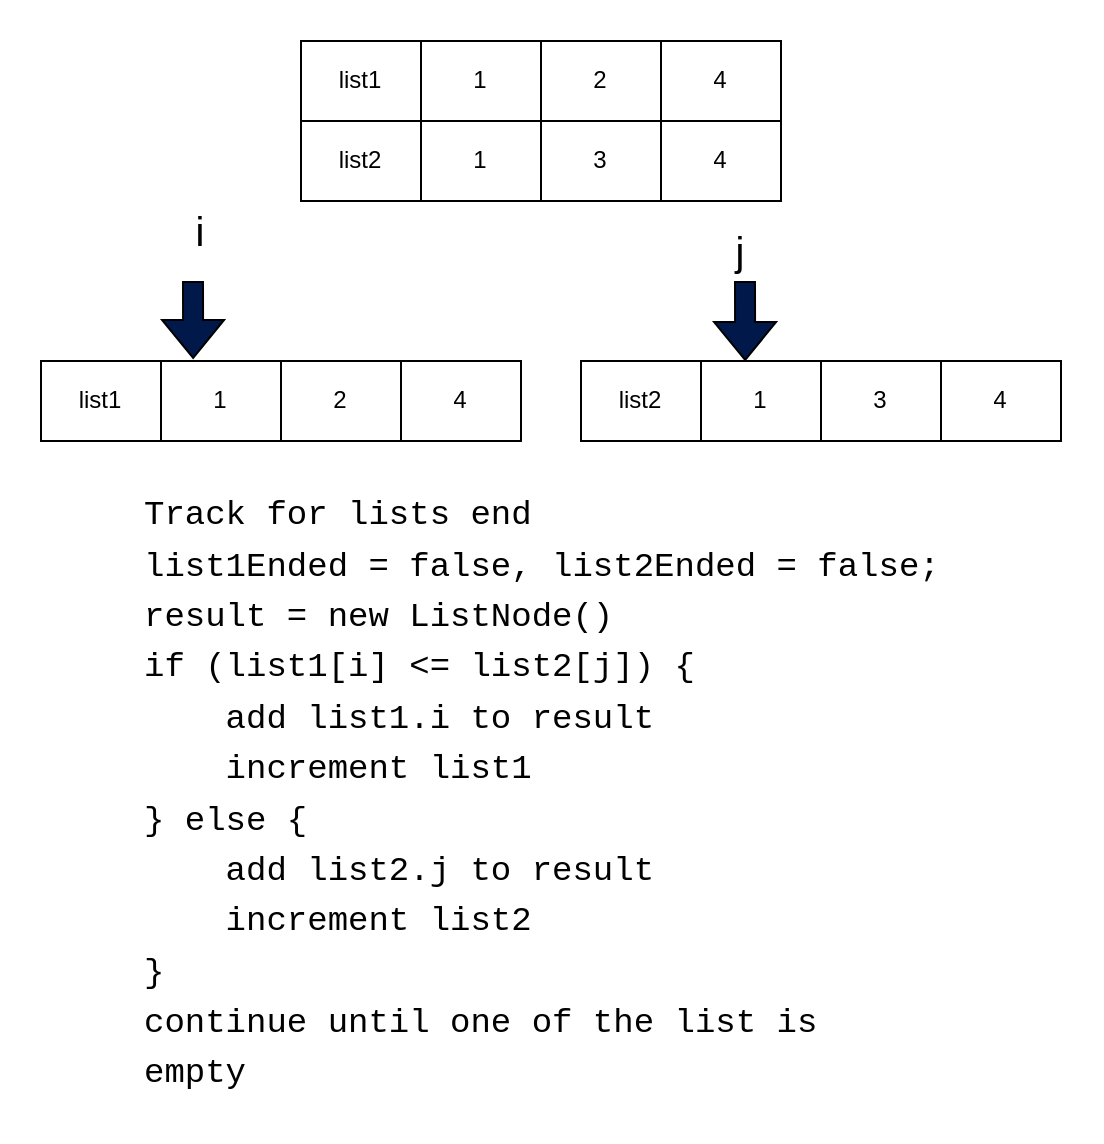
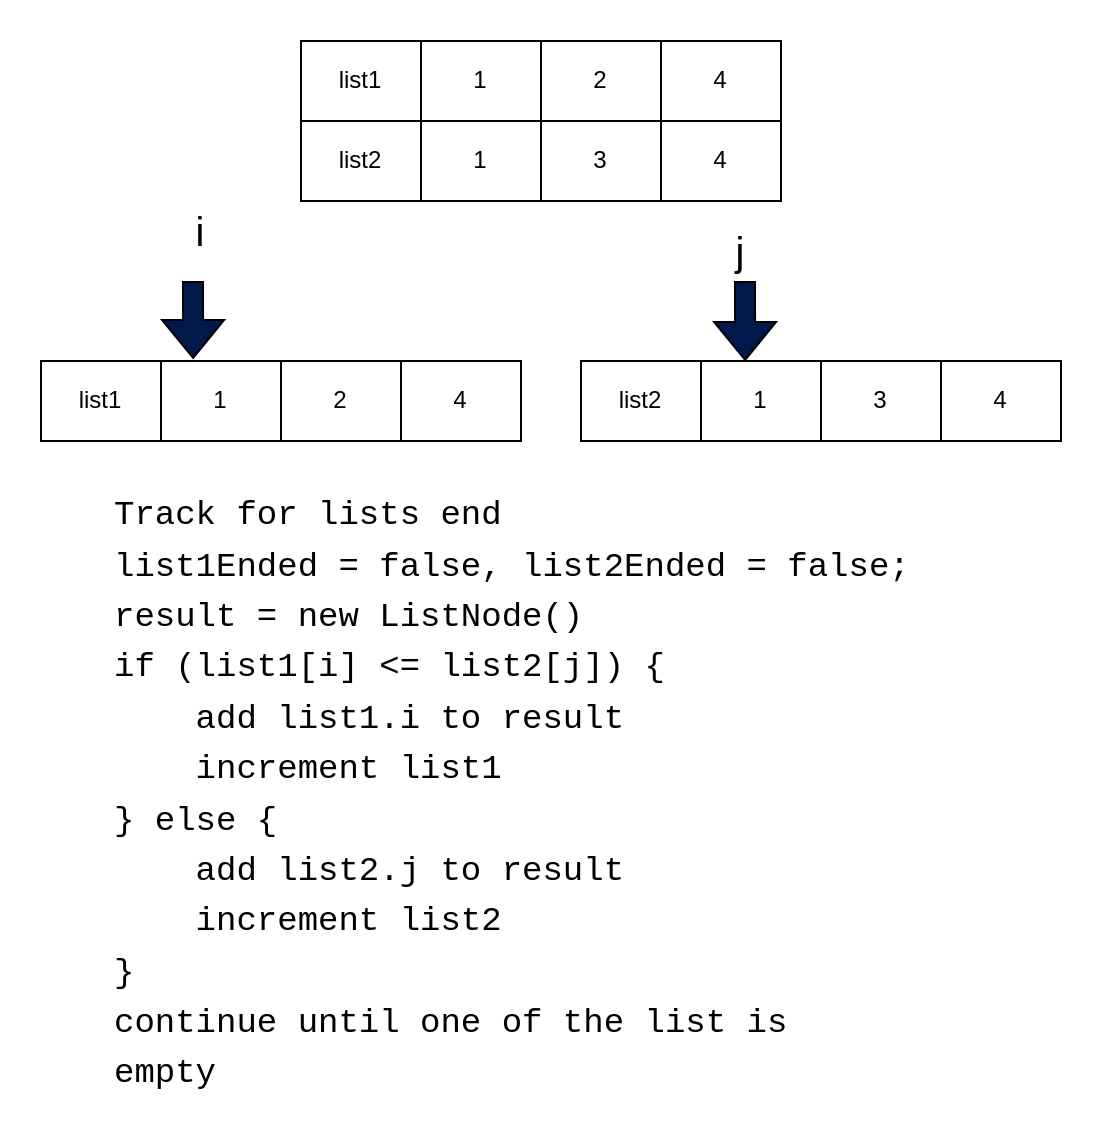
(551, 791) -> (521, 791)
